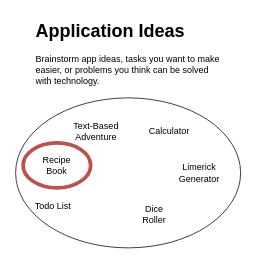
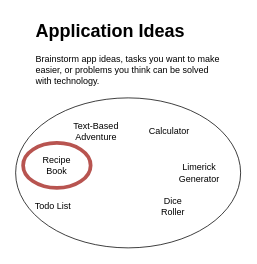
(154, 214) -> (173, 207)
